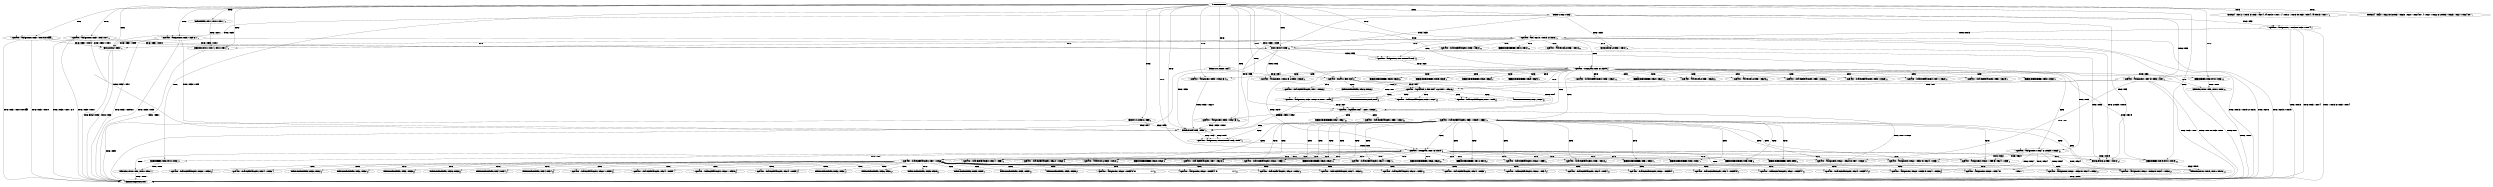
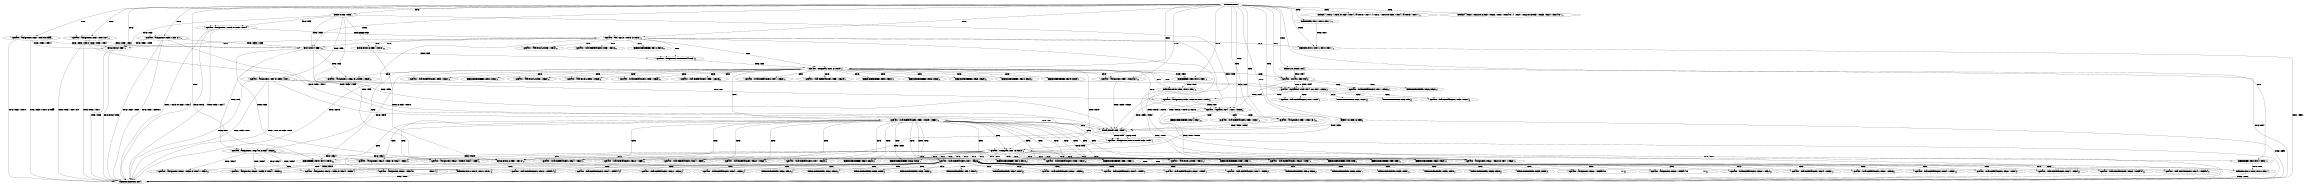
none -> (815, 155)
